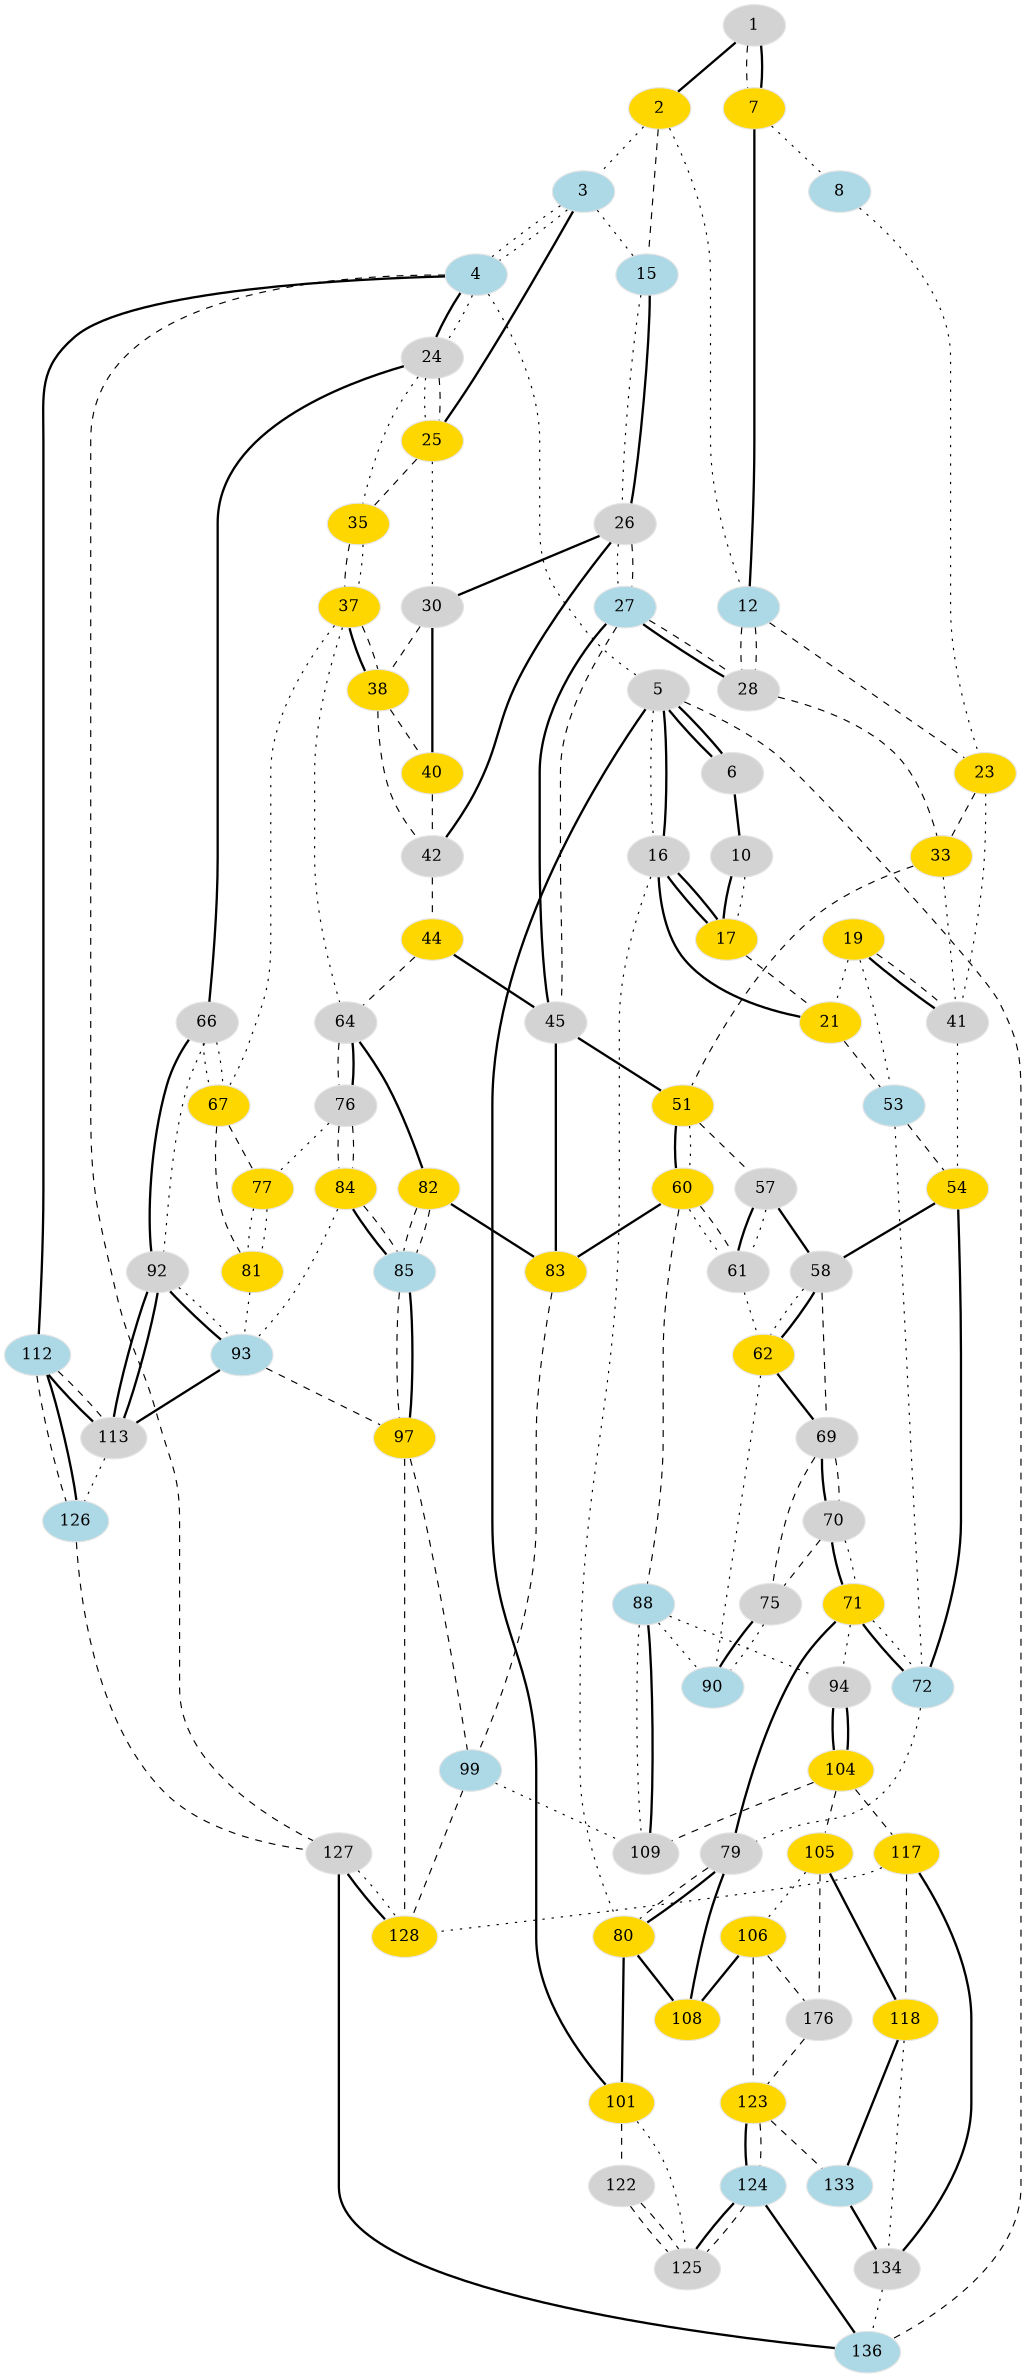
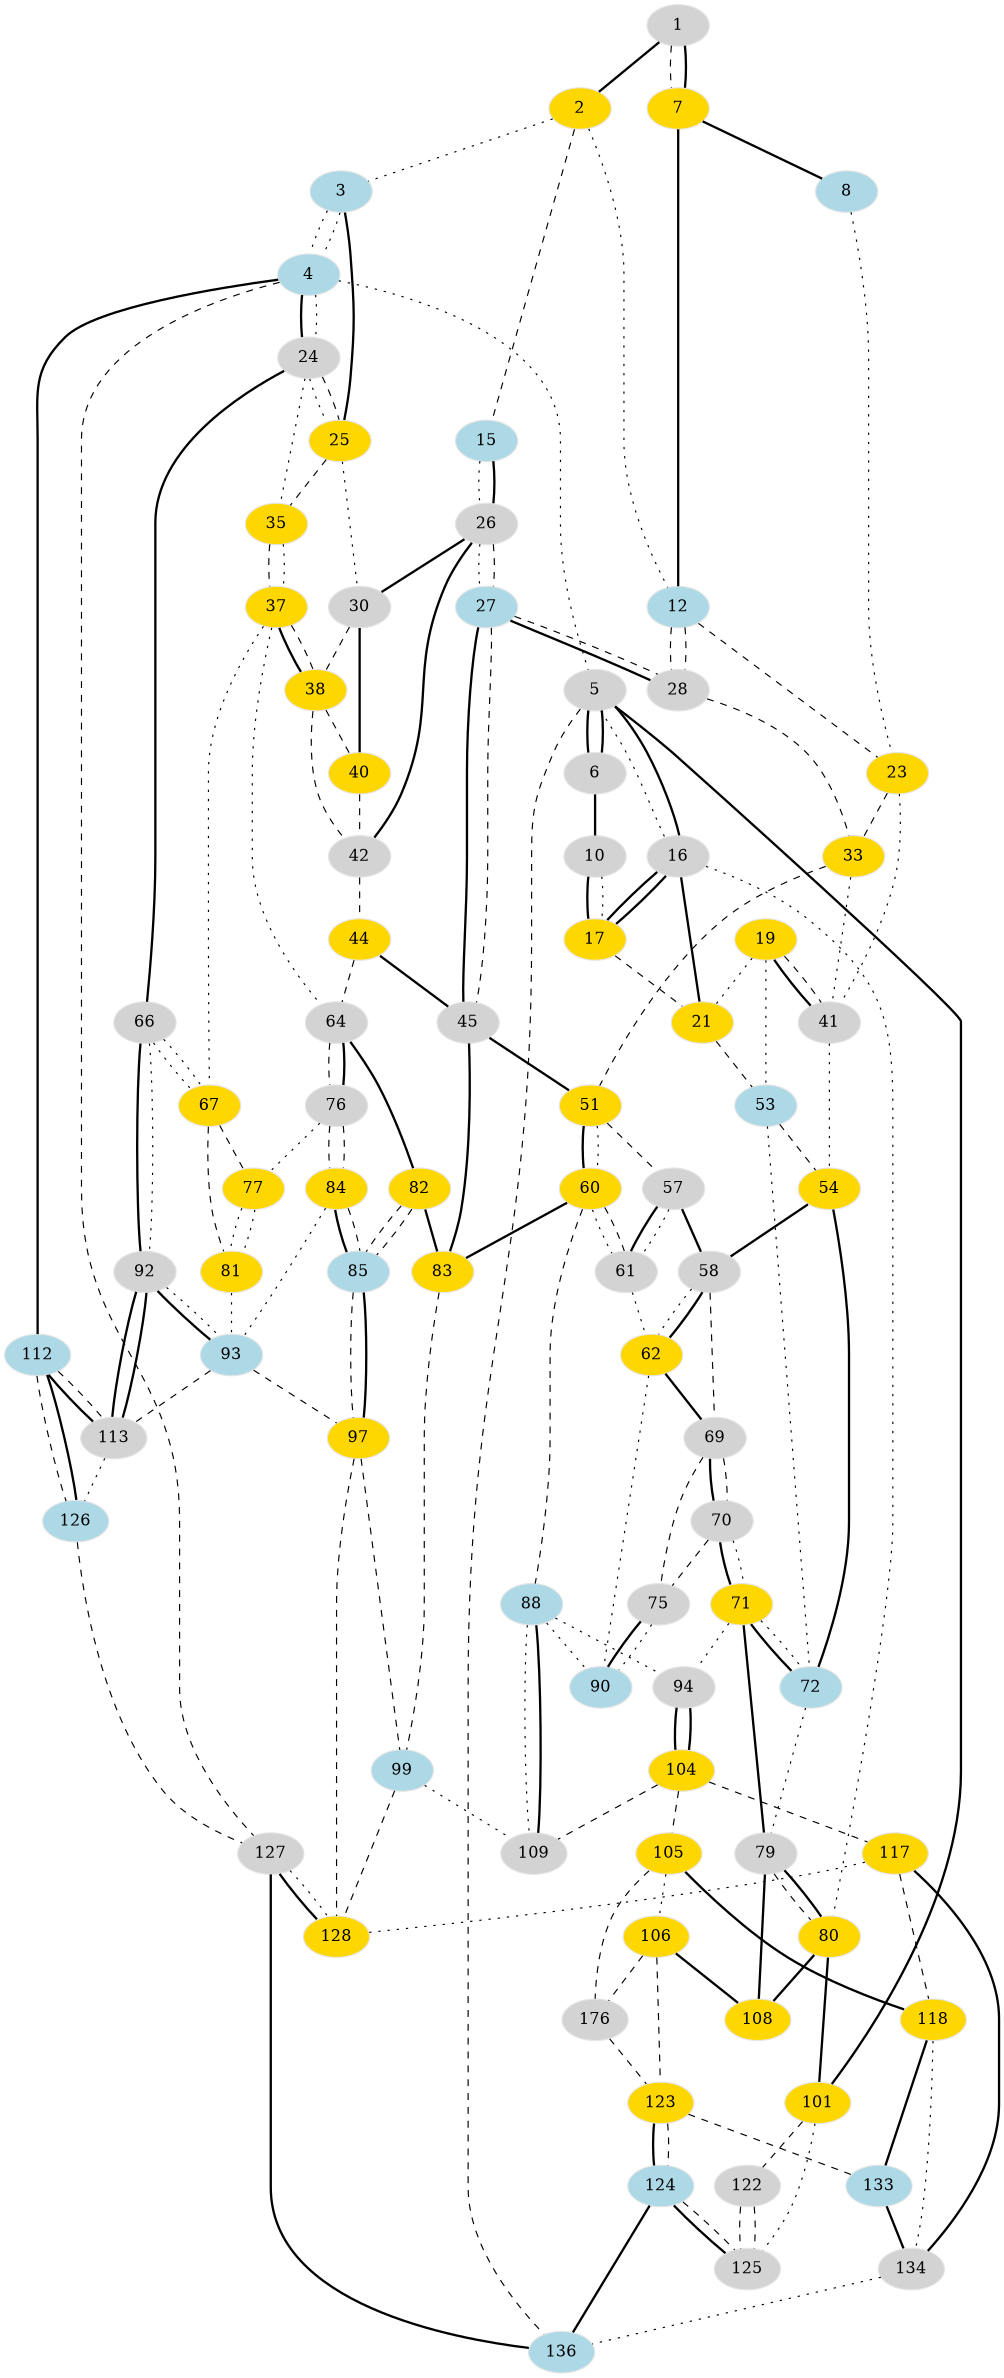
(797, 150) -> (762, 150)
(615, 233) -> none
(178, 1396) -> (173, 1396)
